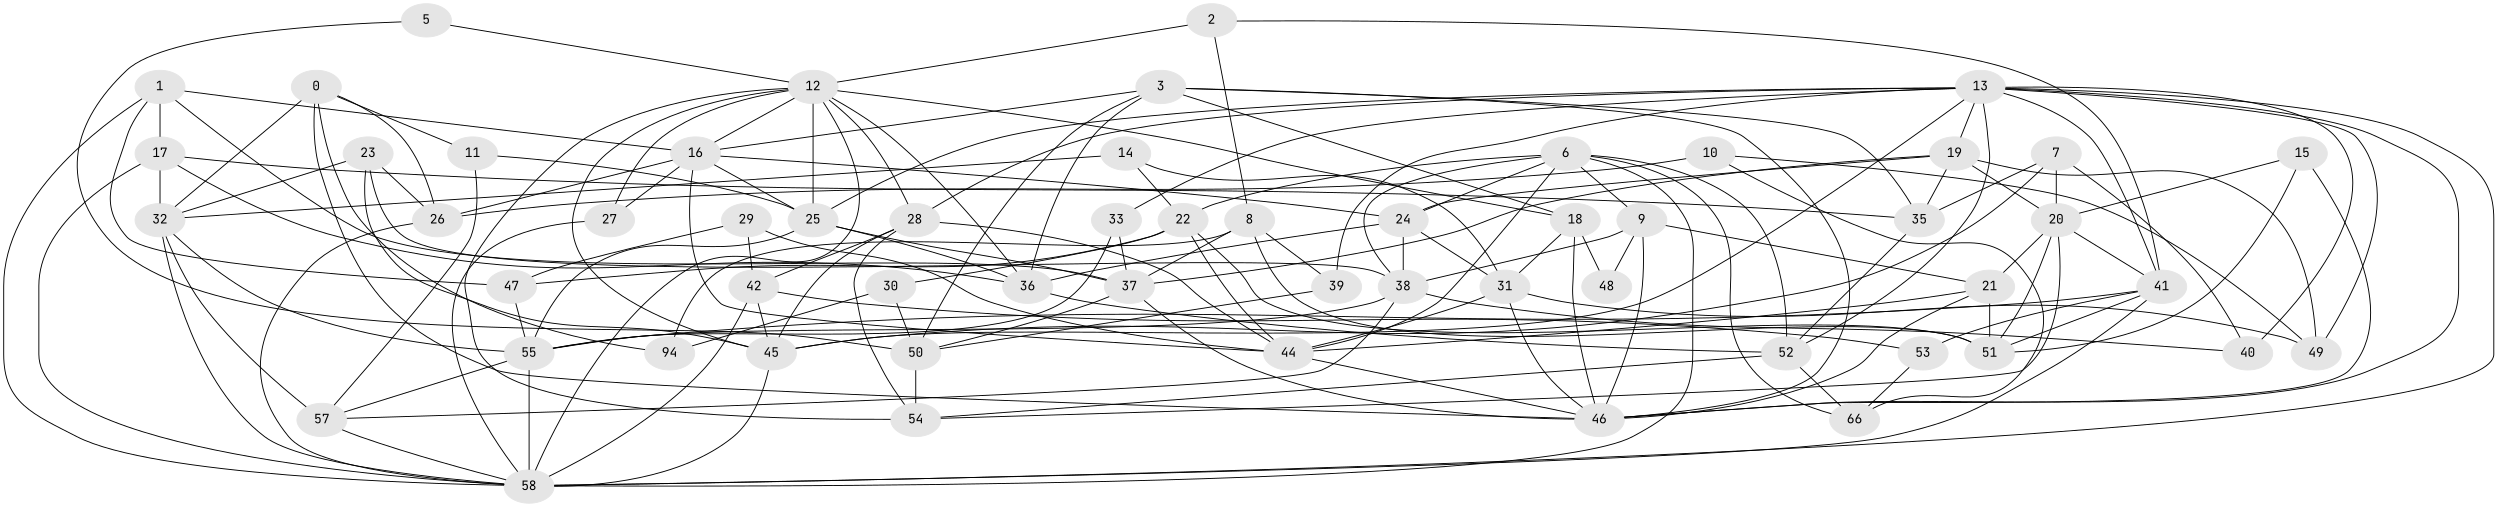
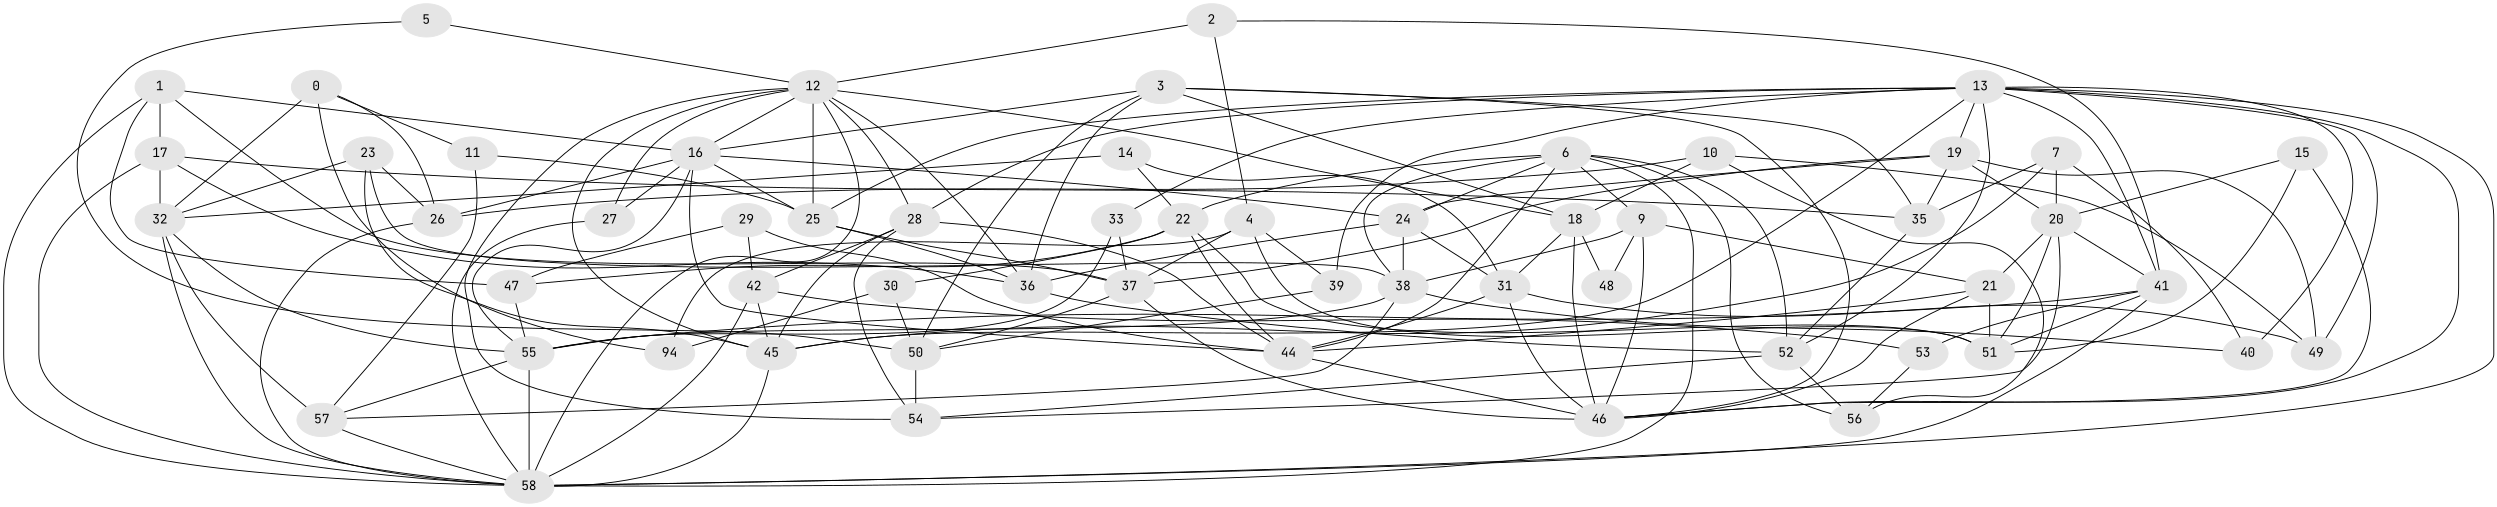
none -> (1628, 194)
(1250, 220) -> (1250, 220)
(668, 246) -> (556, 248)
(862, 395) -> none
(1855, 420) -> (1855, 420)
